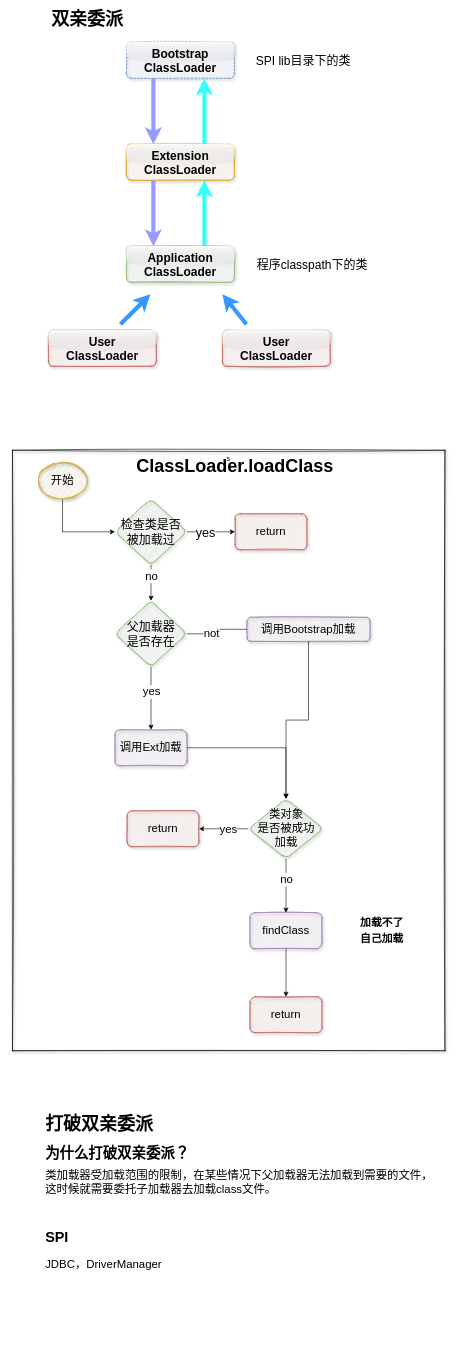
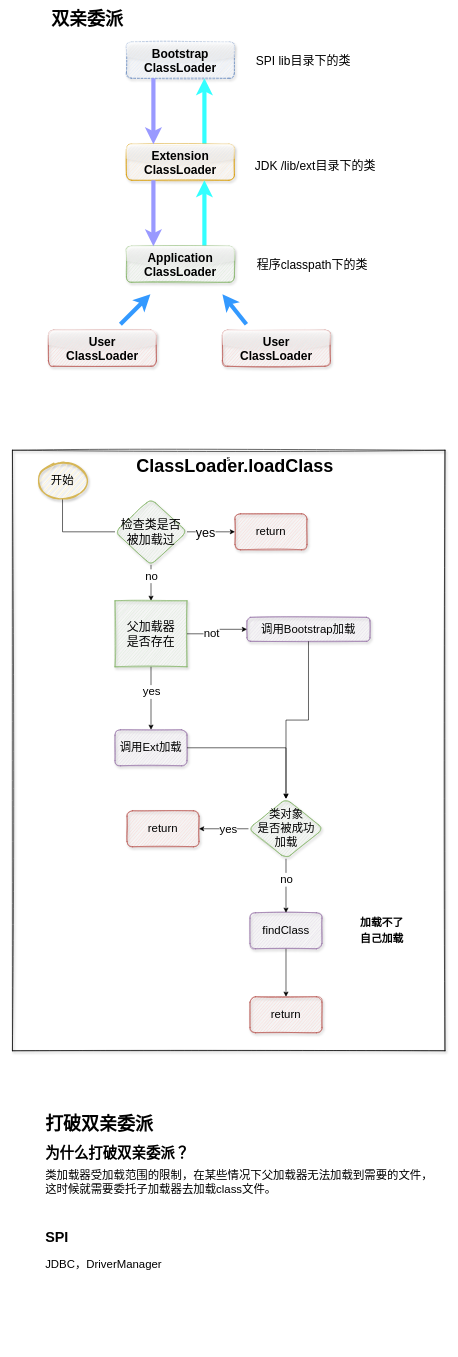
none -> (315, 165)
(109, 532) -> (111, 532)
(242, 629) -> (241, 629)
(151, 634) -> (151, 634)
